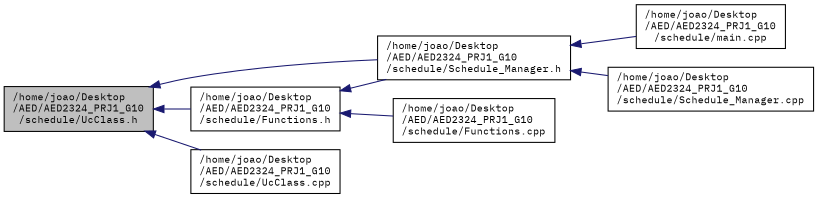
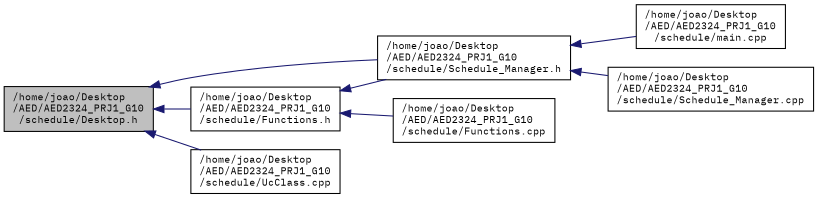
(79, 109) -> (79, 109)
